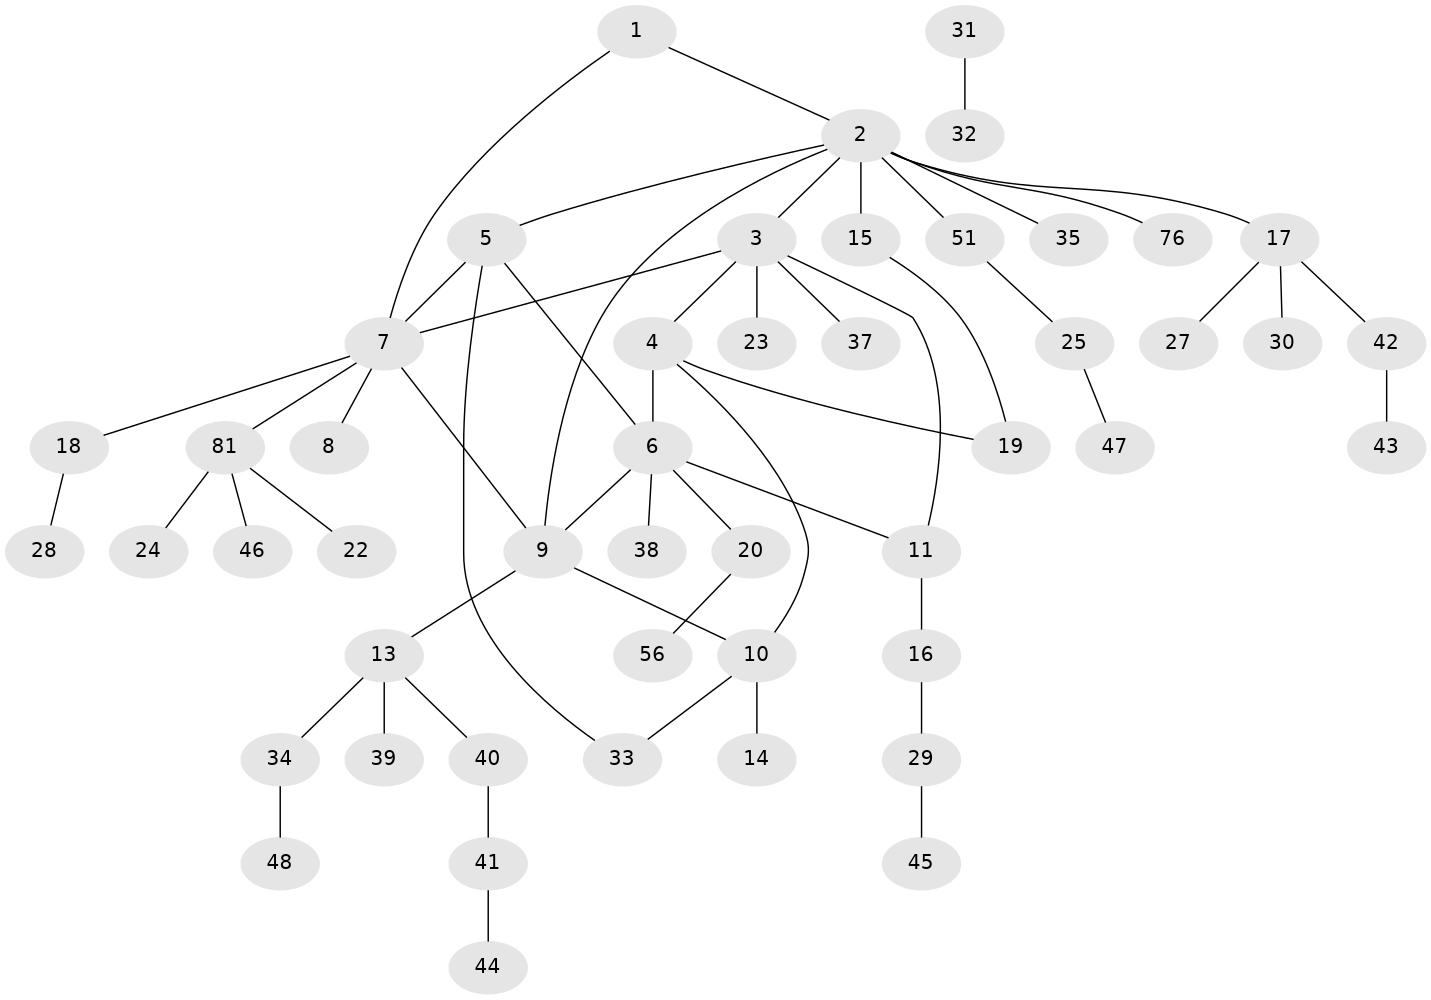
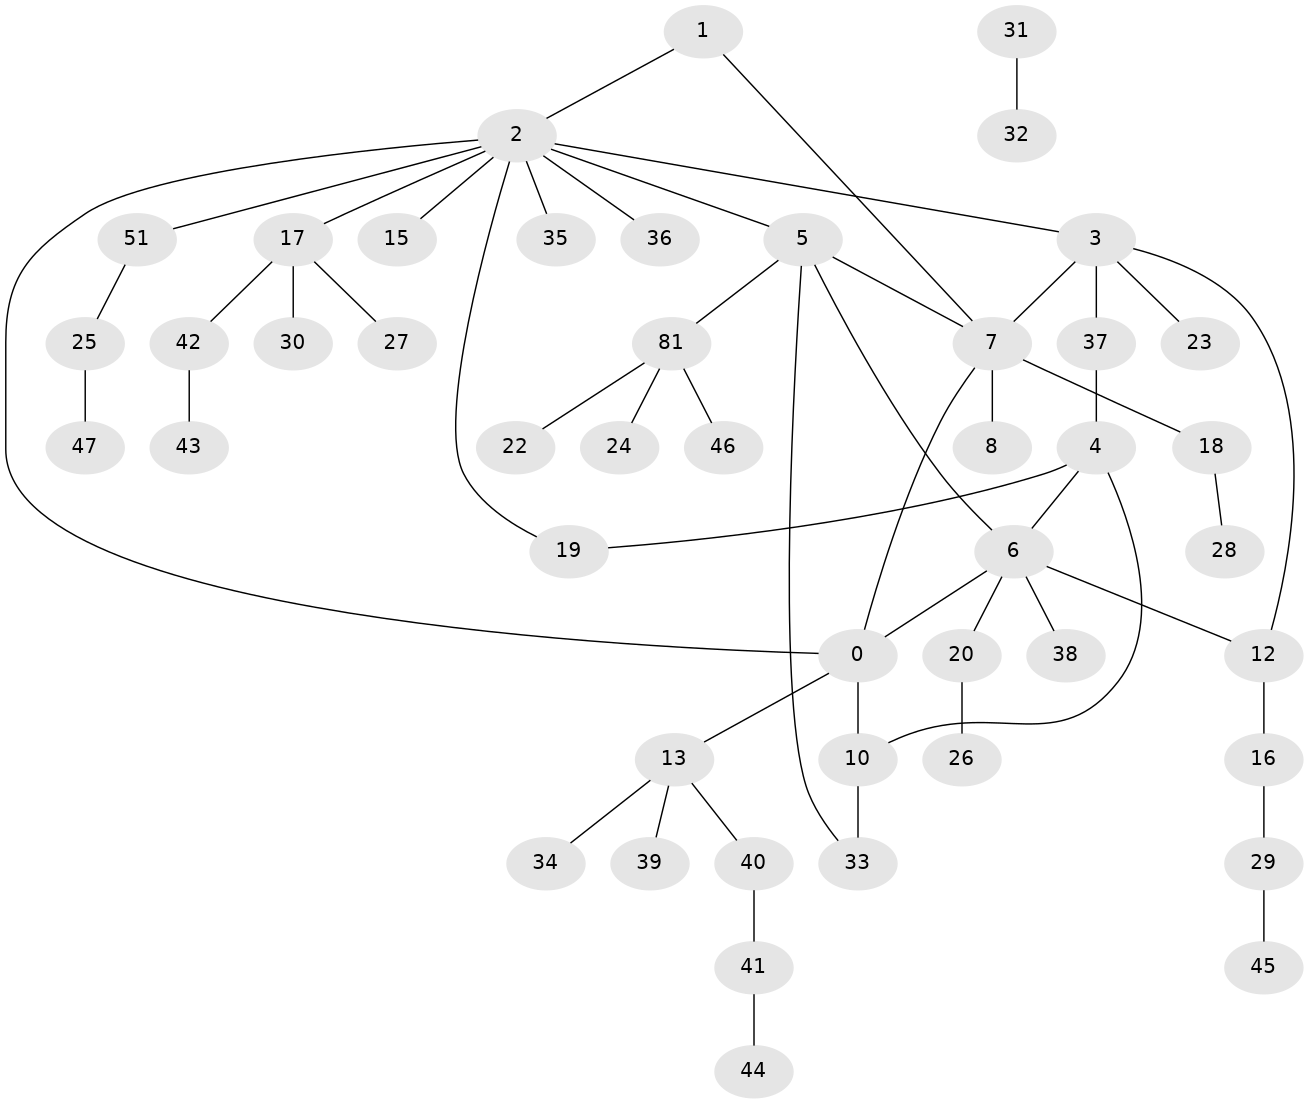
(1173, 240) -> (660, 240)
(705, 292) -> (1096, 404)
(966, 326) -> (461, 364)
(305, 396) -> (737, 292)
(543, 552) -> (858, 656)
(922, 552) -> (1264, 656)
(653, 656) -> (962, 760)
(757, 760) -> none
(280, 864) -> none
